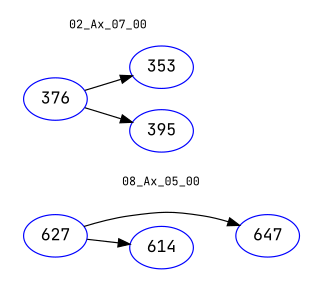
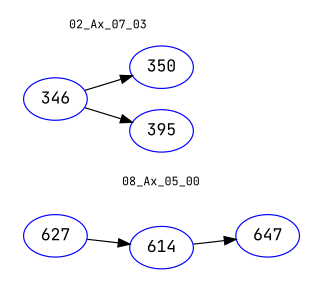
(108, 25) -> (108, 25)
(162, 67) -> (162, 67)
(55, 99) -> (55, 99)
(156, 213) -> (209, 242)
